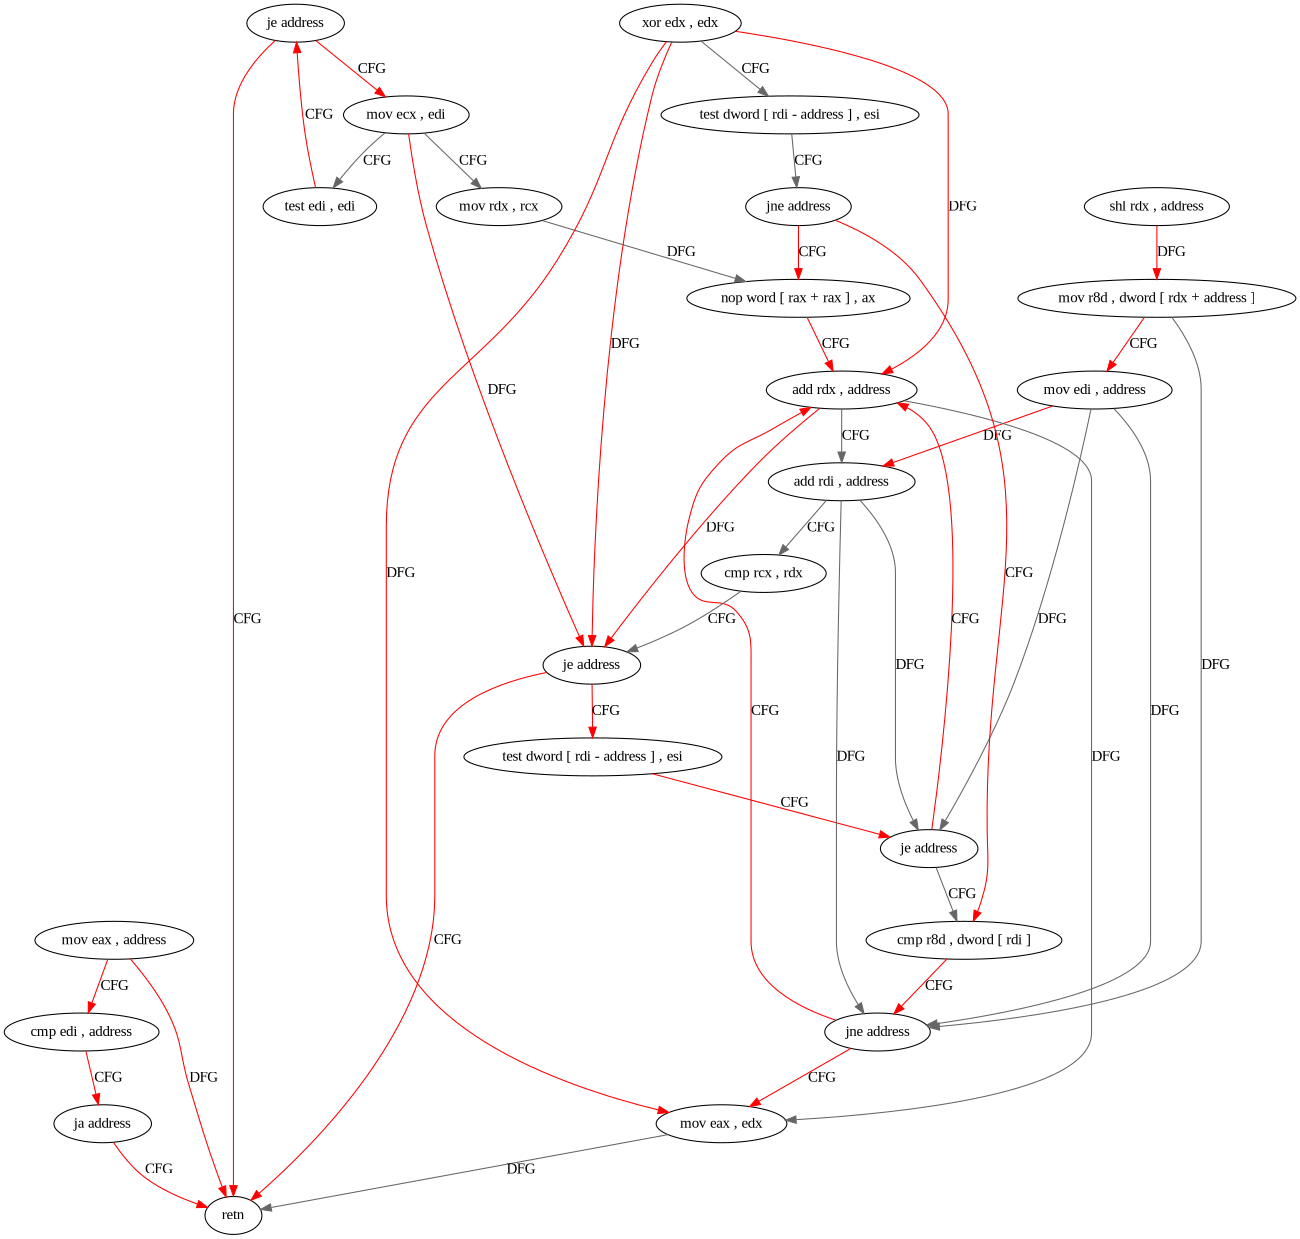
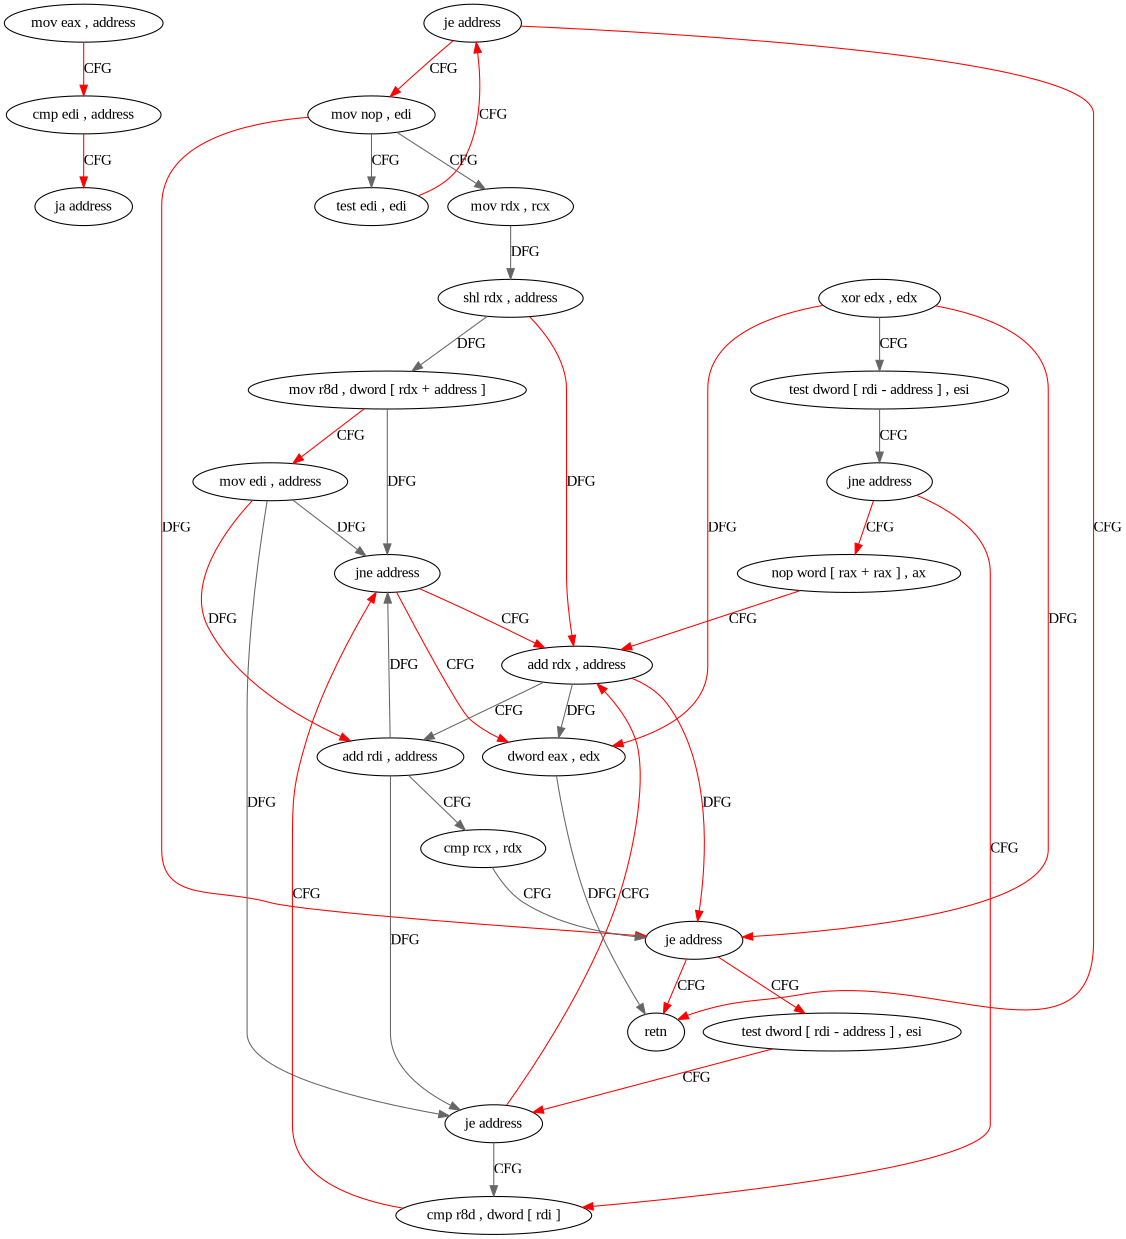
(406, 115) -> (371, 115)
(948, 135) -> (566, 471)
(1157, 247) -> (454, 341)
(639, 250) -> (511, 247)
(185, 1069) -> none
(722, 1124) -> (554, 757)
(150, 1181) -> none
